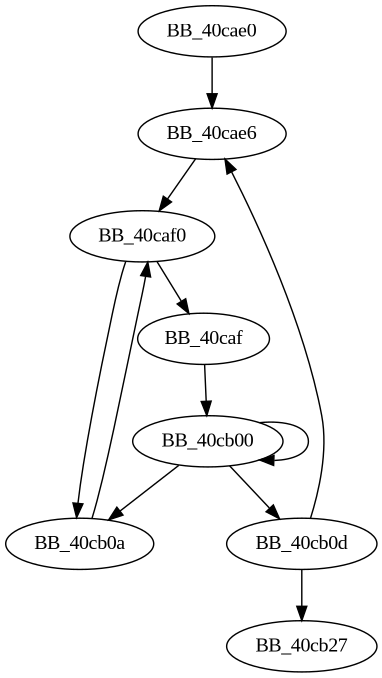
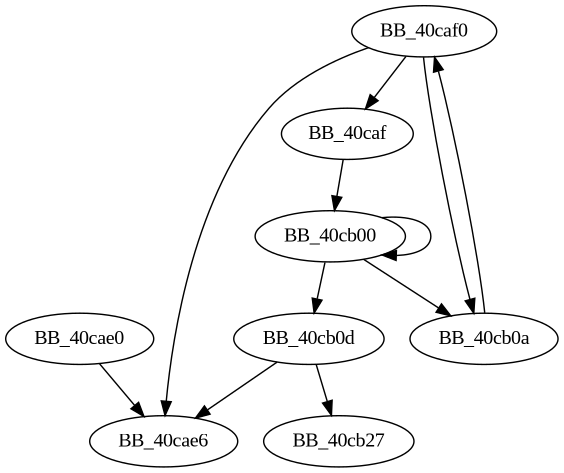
(182, 179) -> (218, 192)
